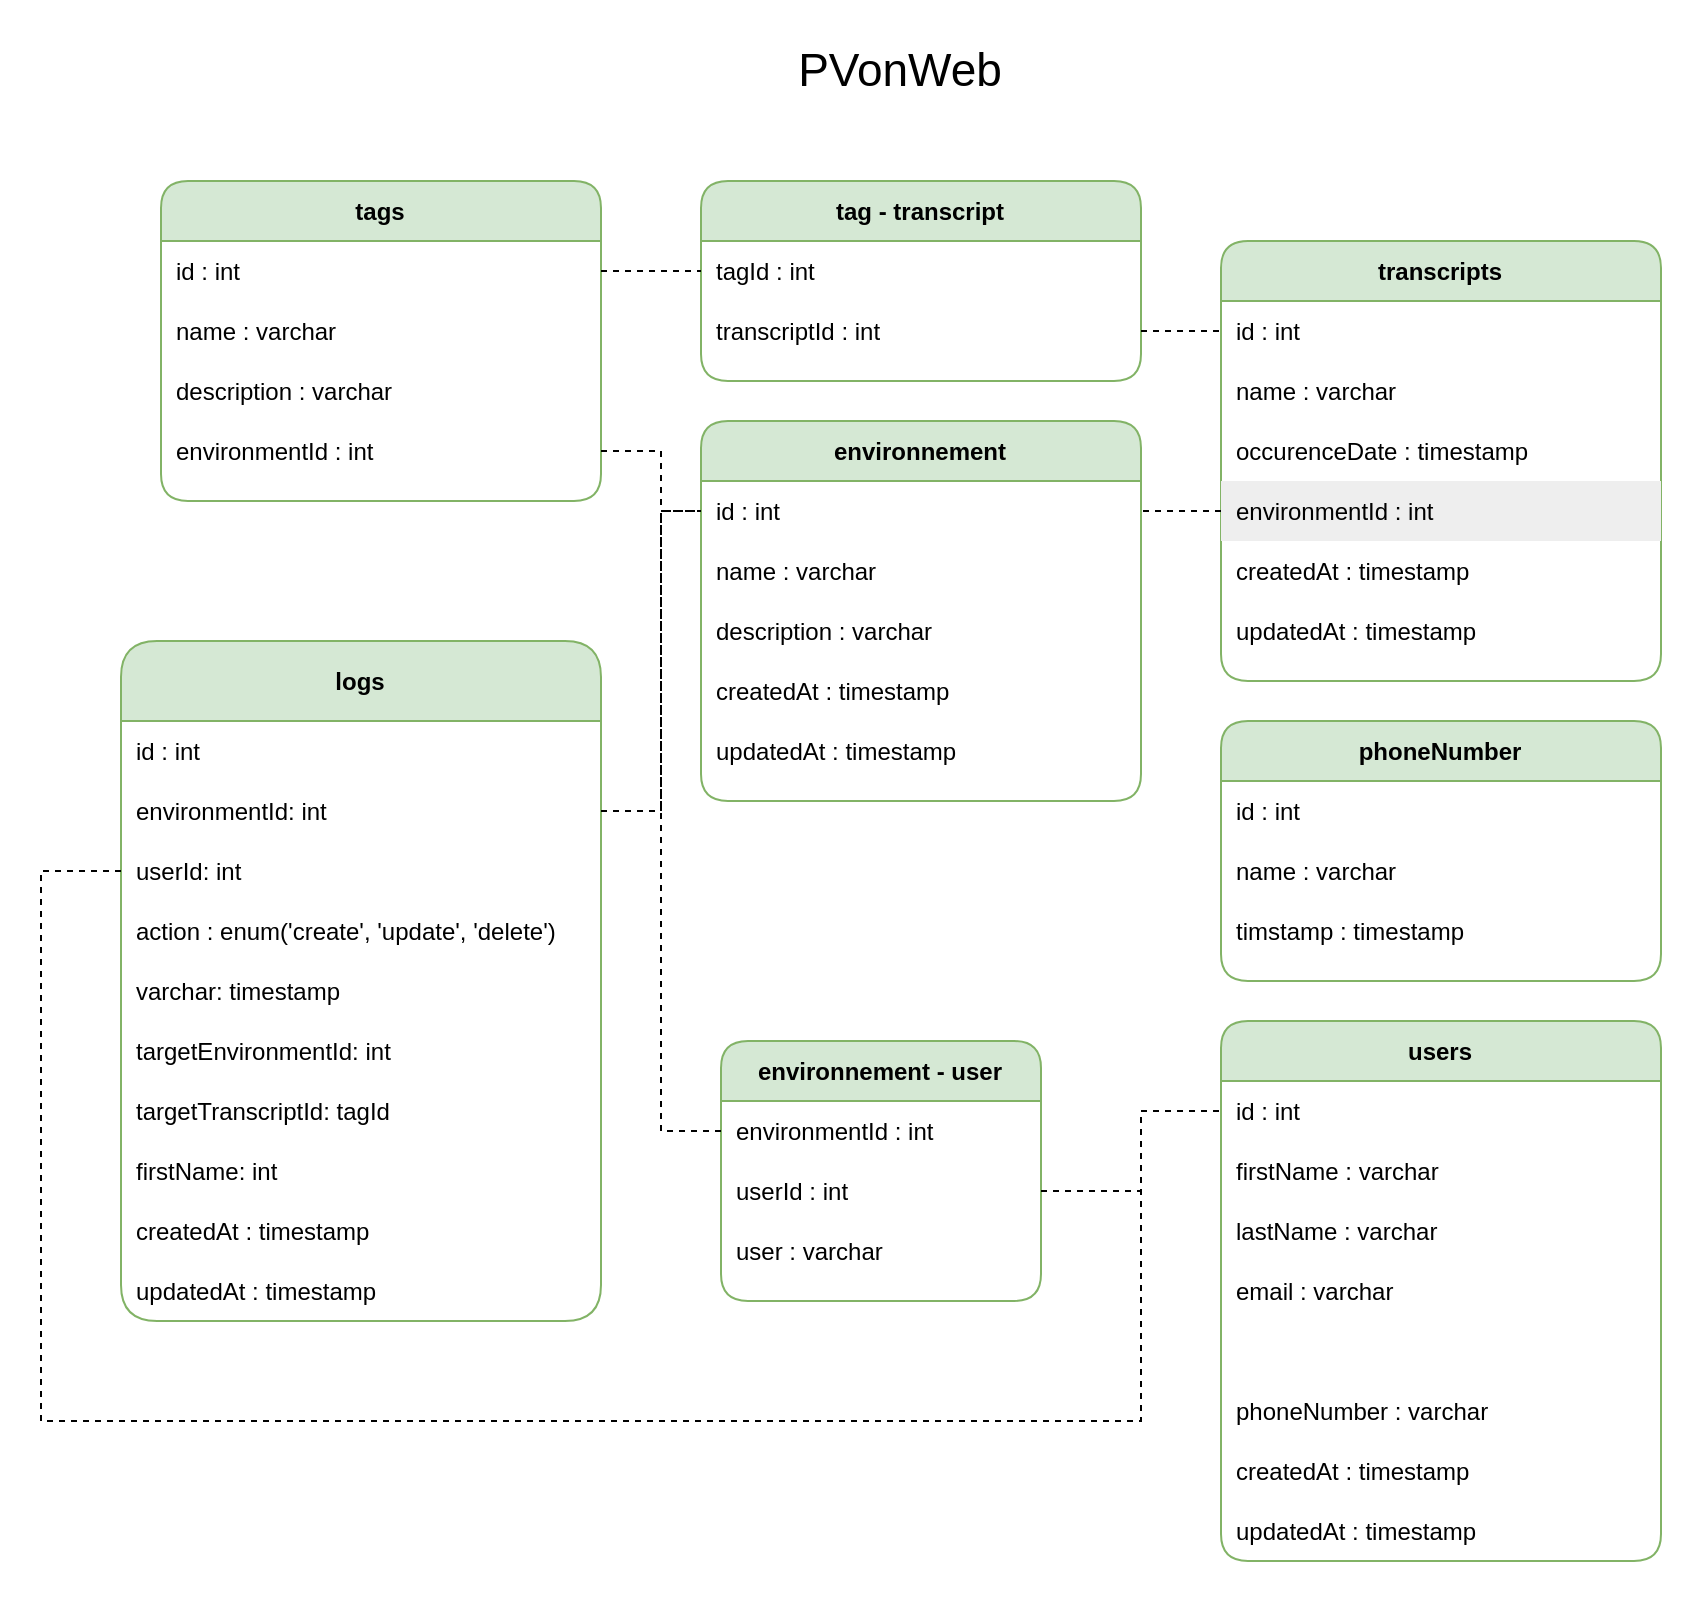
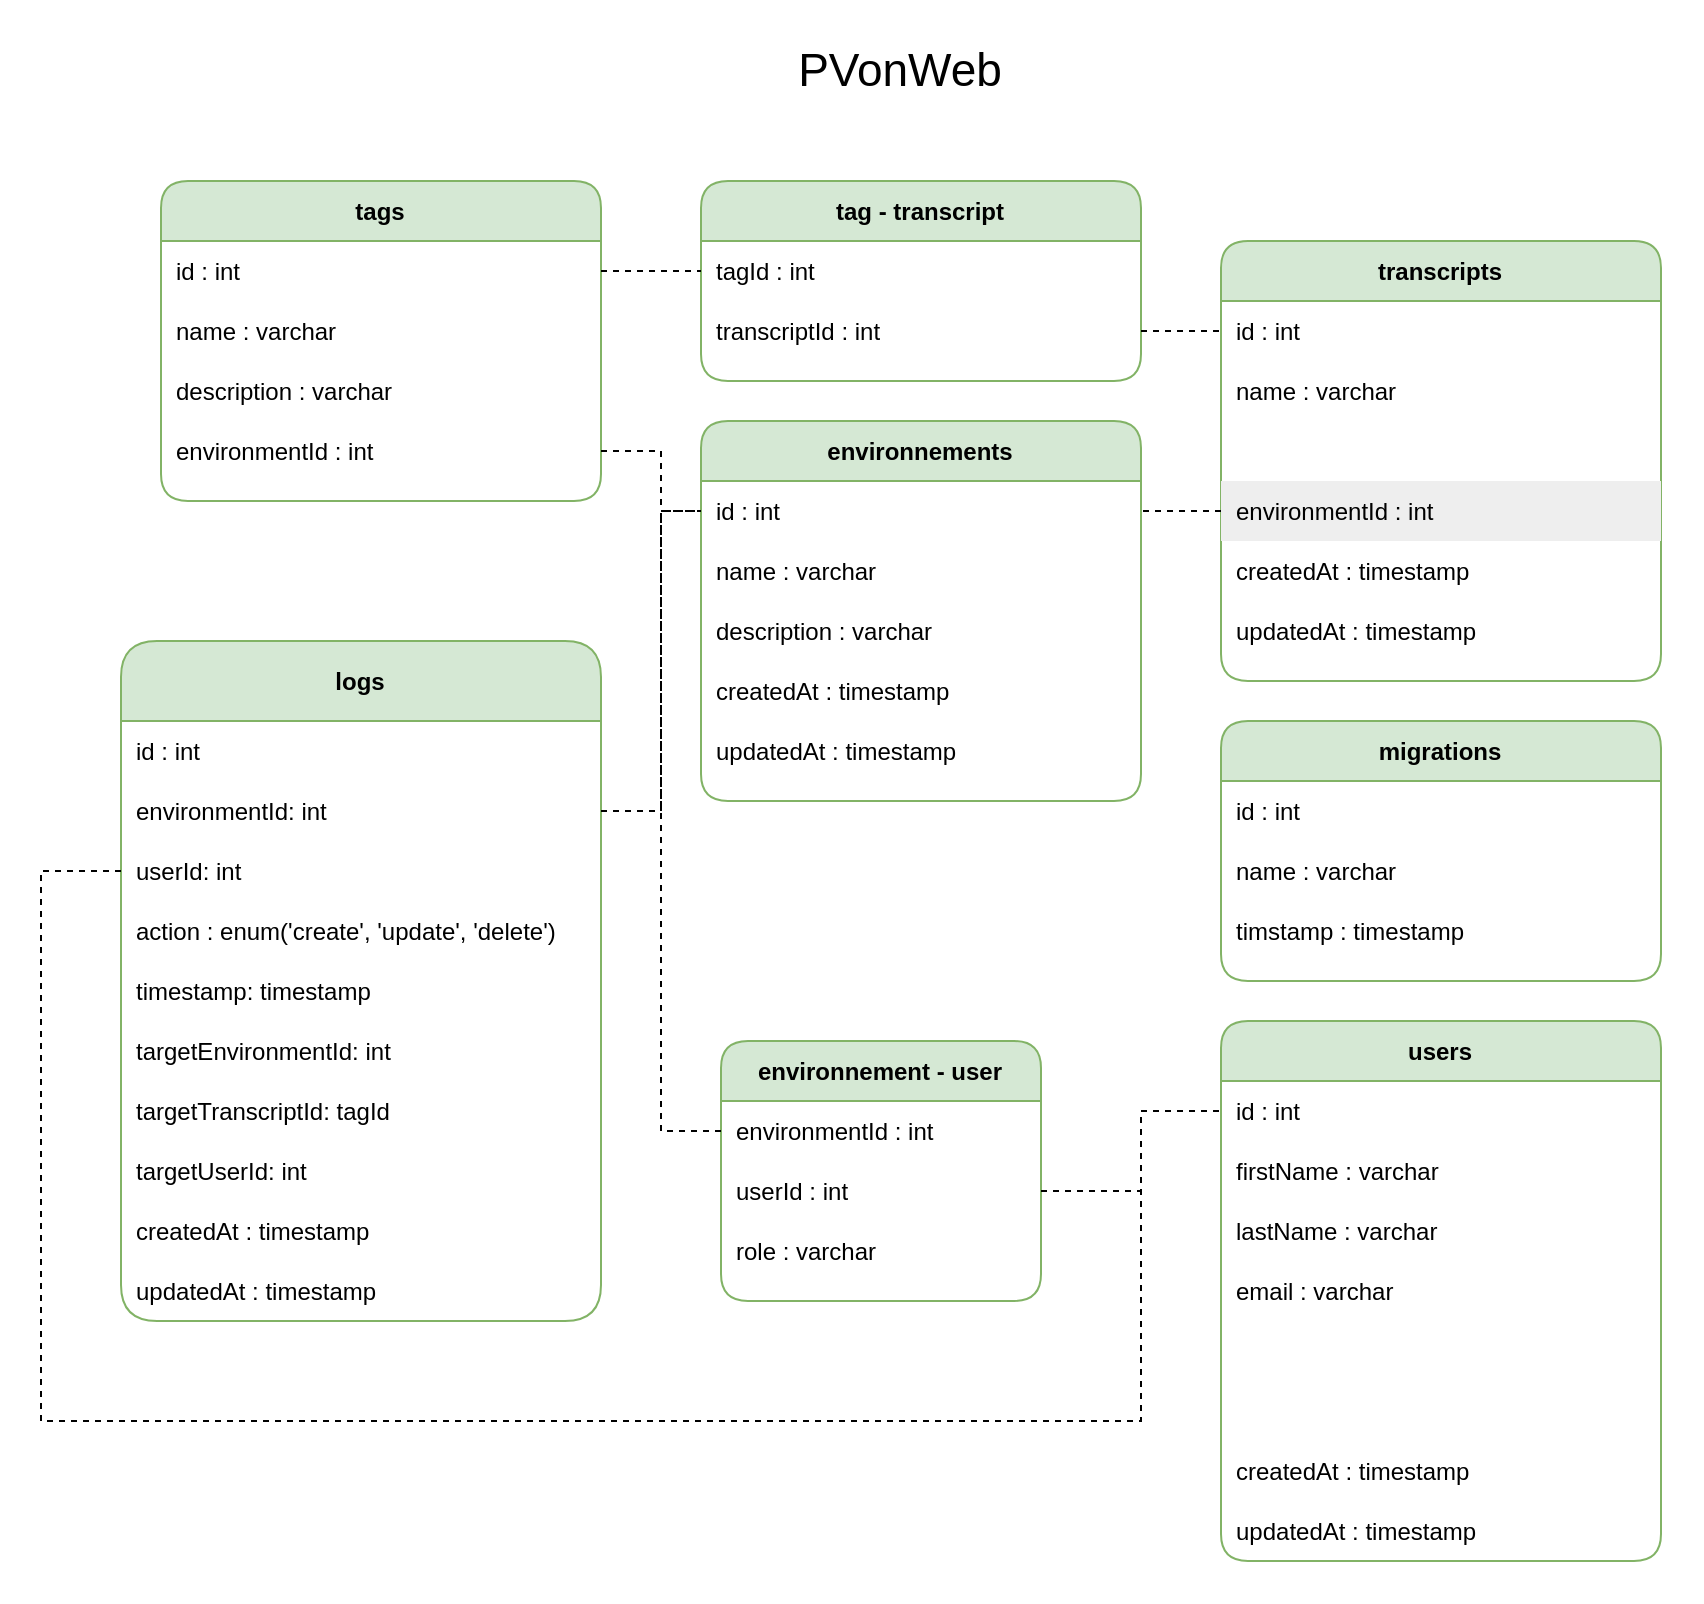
(1441, 451) -> none
(920, 452) -> (920, 452)
(1440, 752) -> (1440, 752)
(248, 992) -> (258, 992)
(218, 1172) -> (241, 1172)
(821, 1252) -> (818, 1252)
(1441, 1411) -> none
